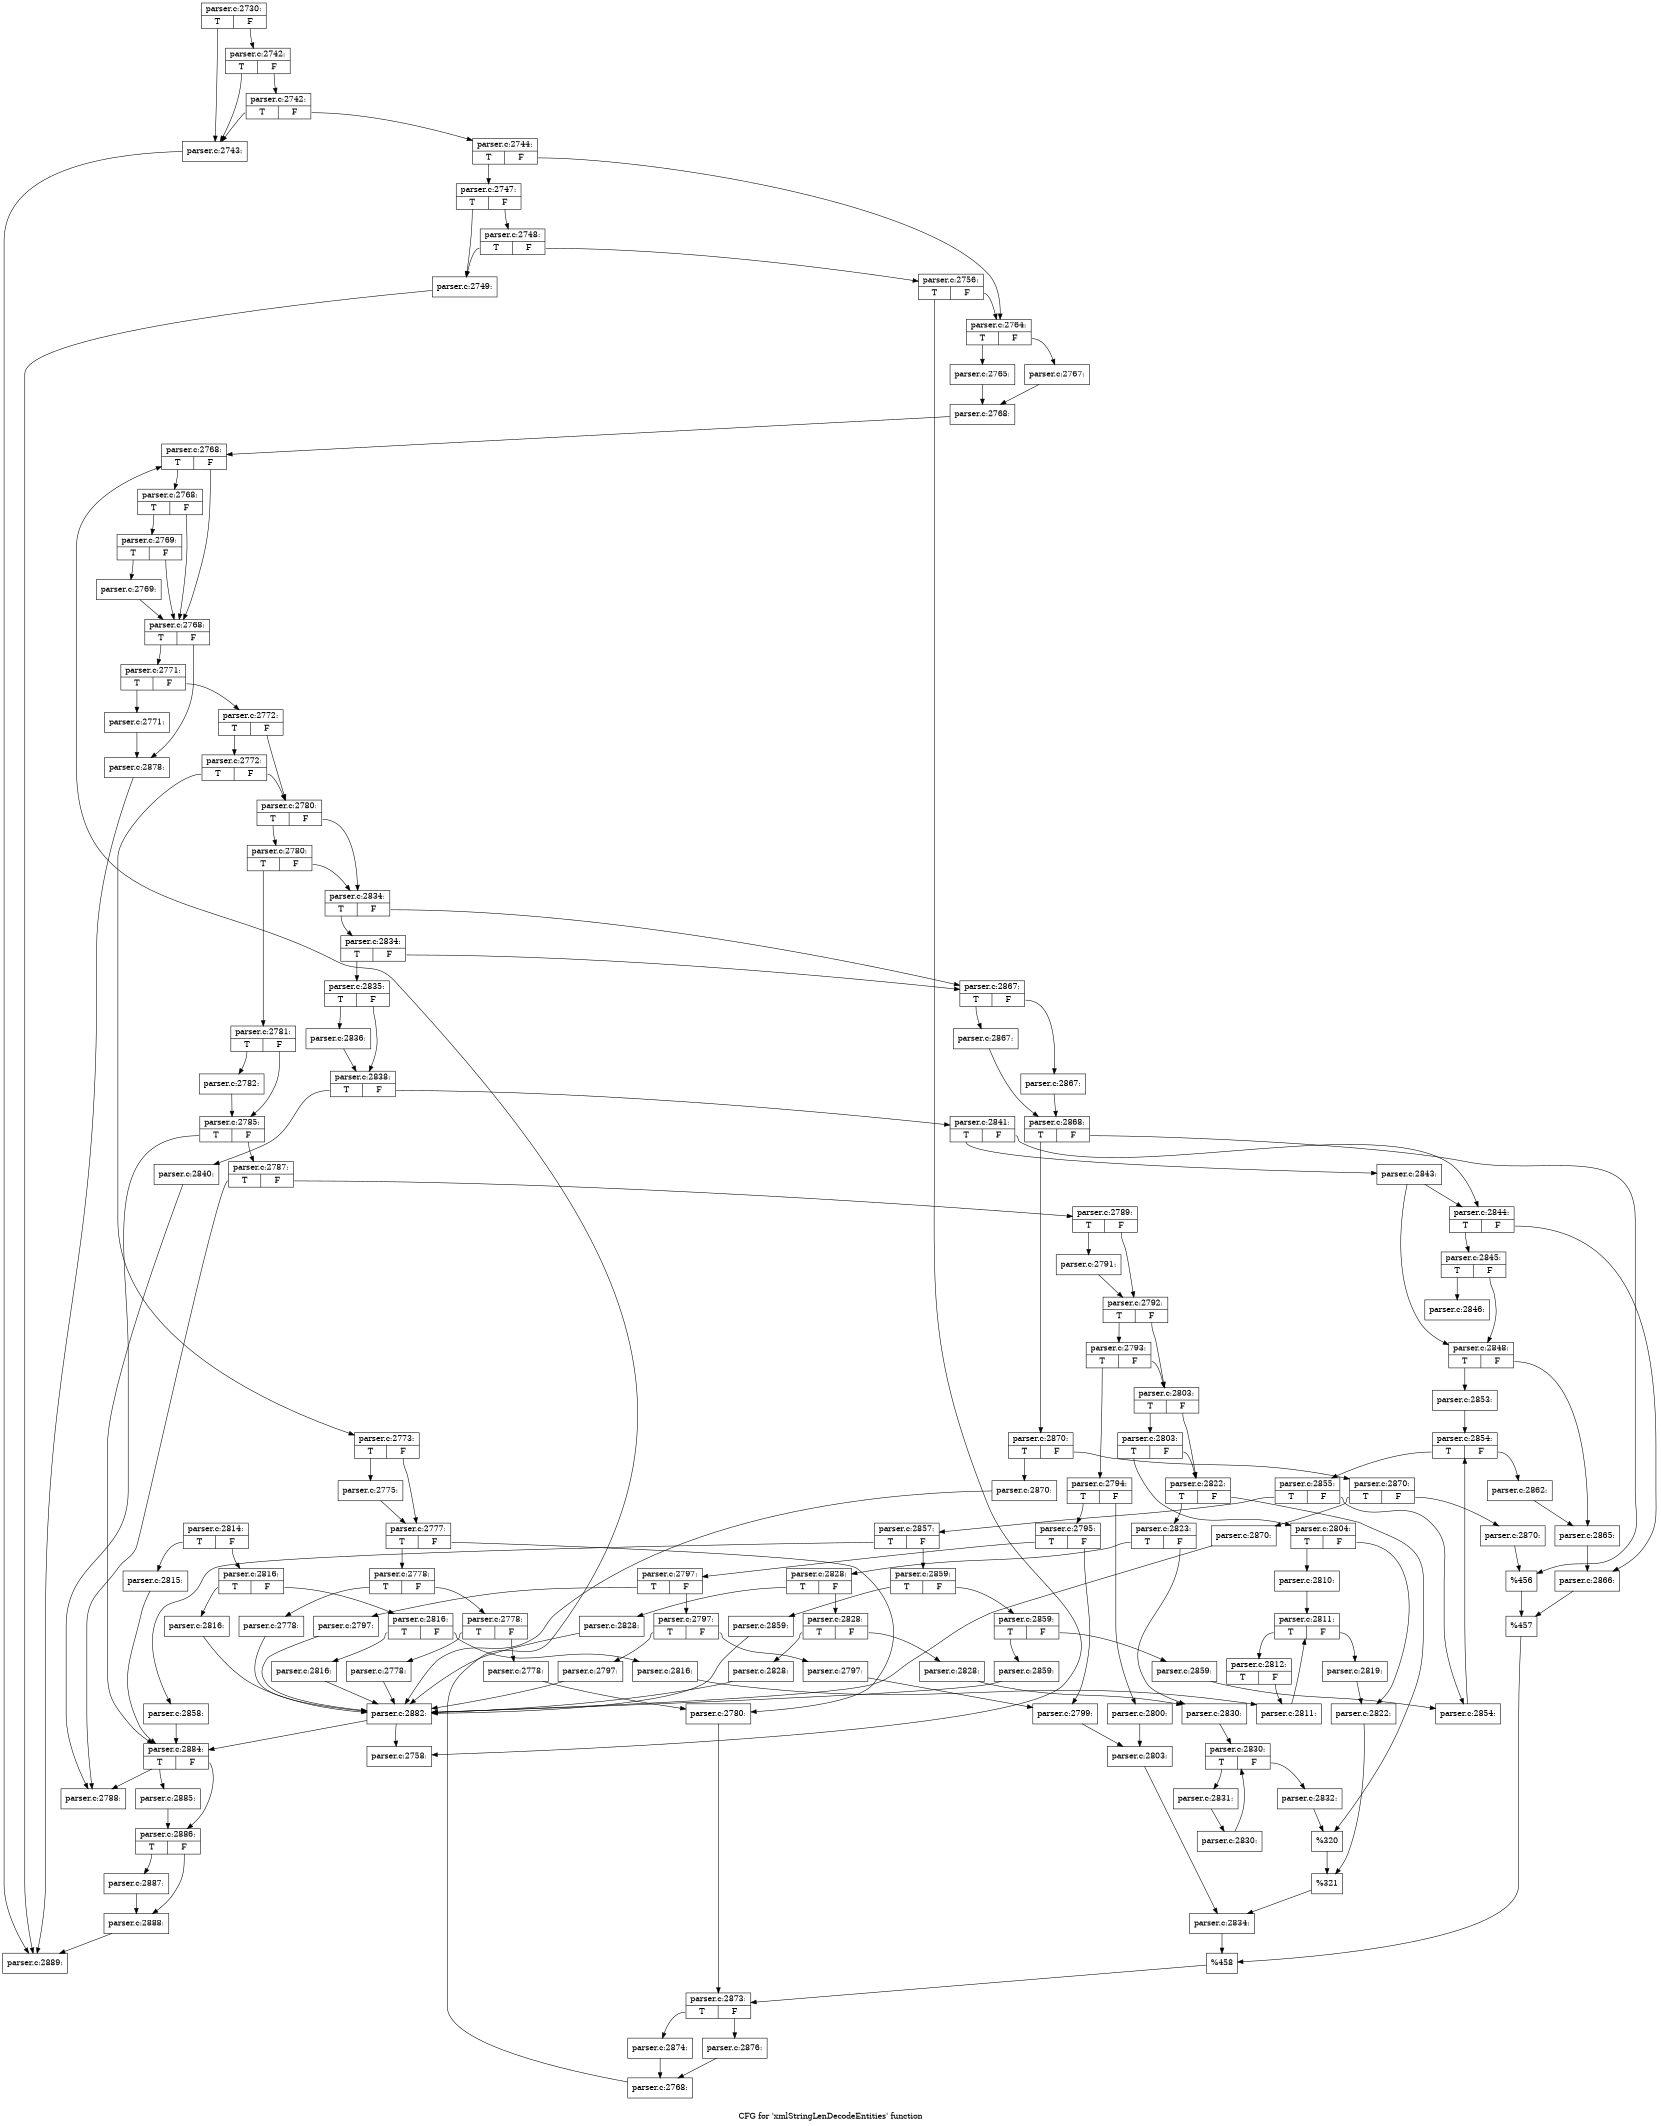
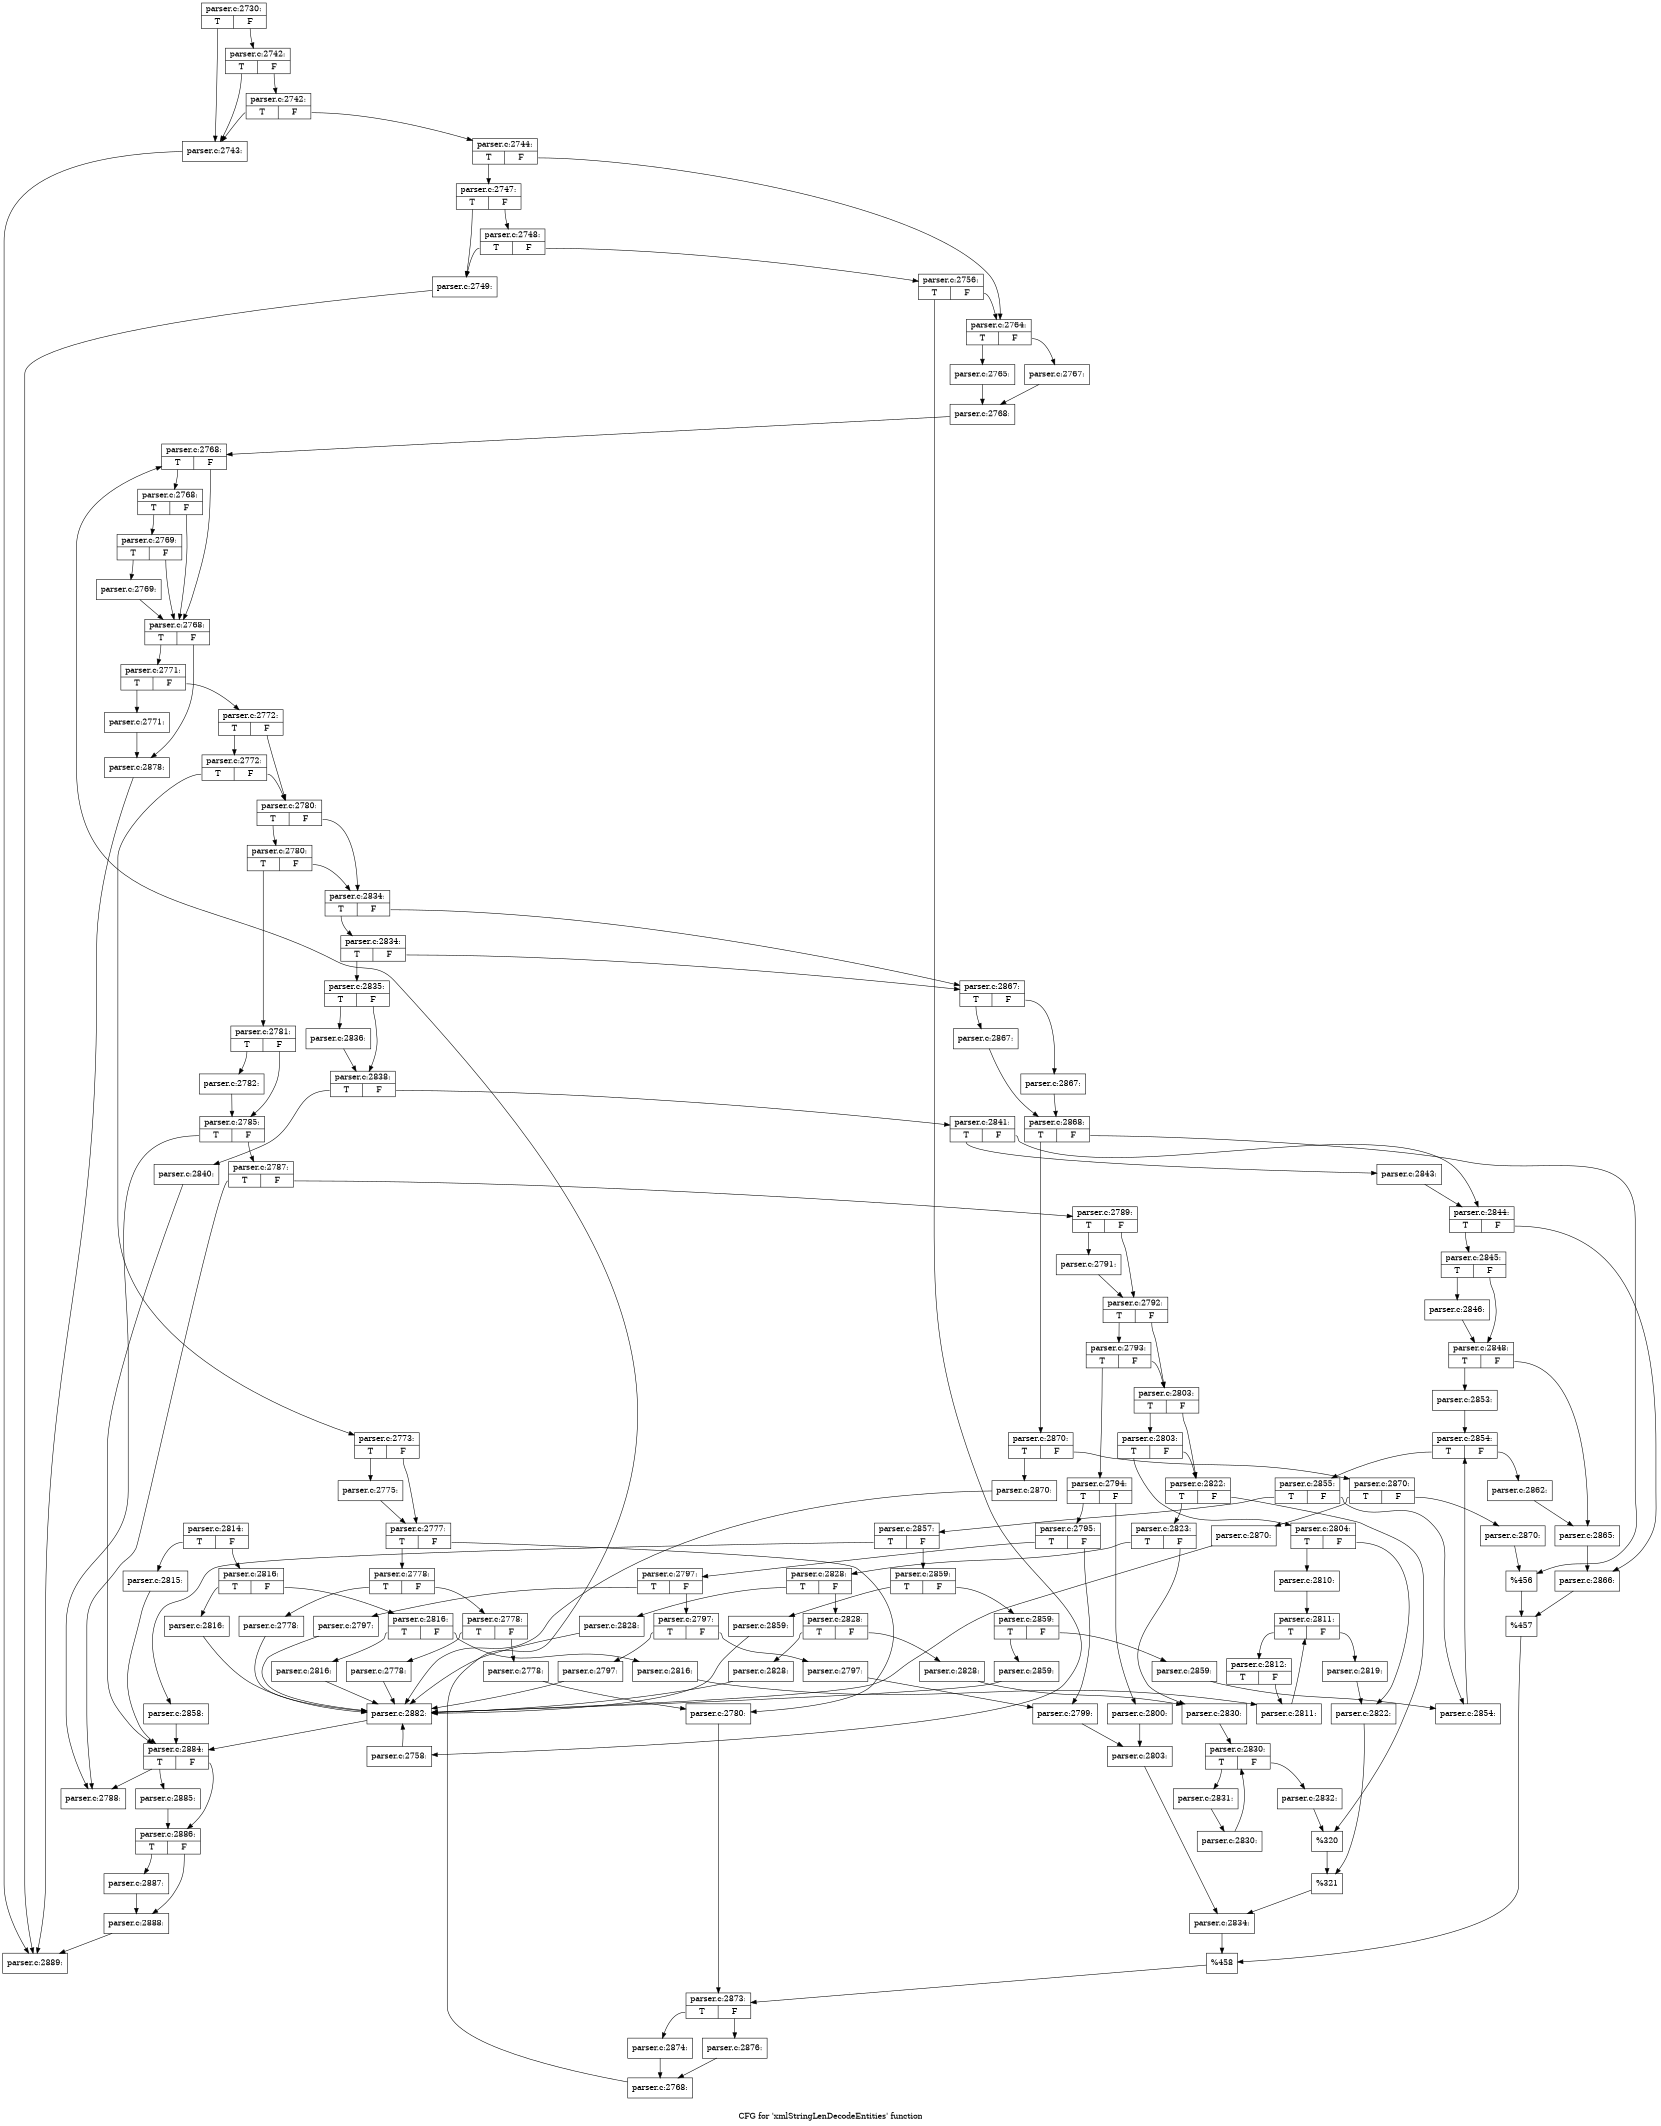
(1403, 1270) -> (1467, 1329)
(396, 1732) -> (403, 1738)
